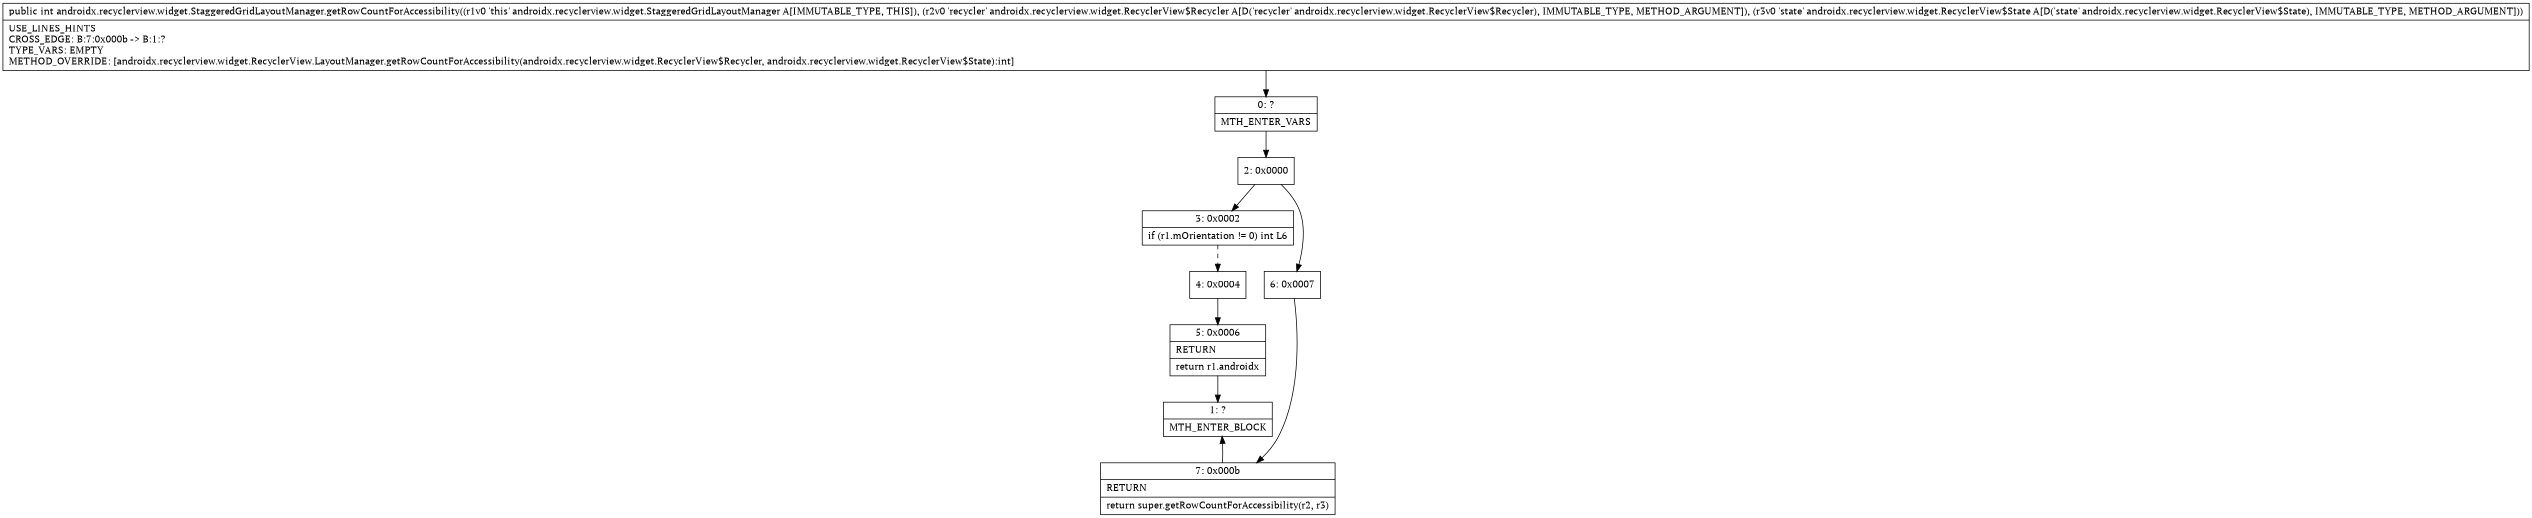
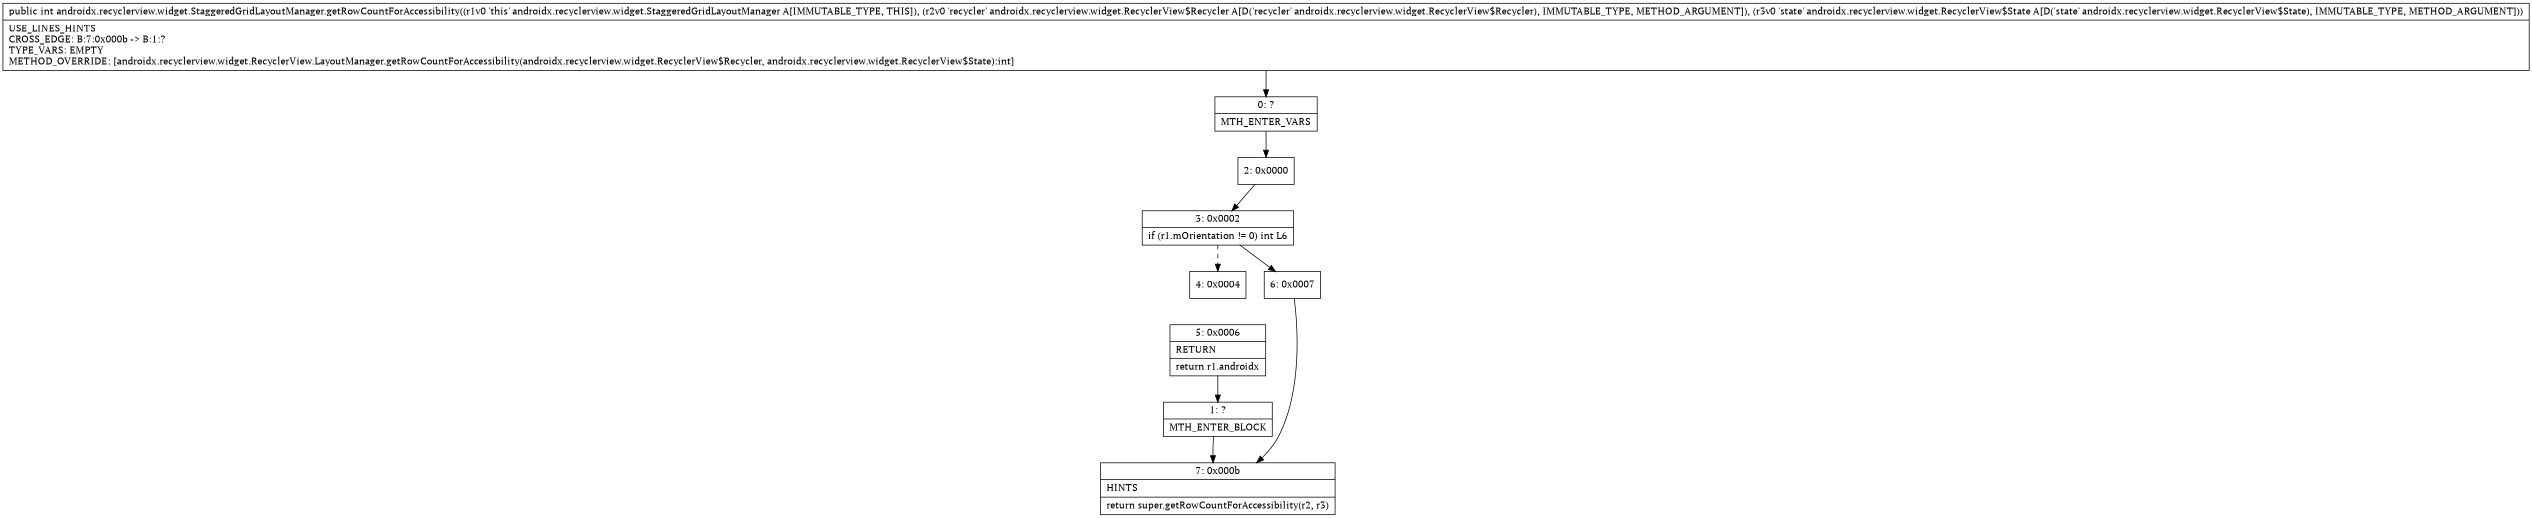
(1302, 221) -> (1255, 256)
(1218, 308) -> none
(1223, 453) -> (1213, 446)
(1127, 488) -> (1122, 488)
